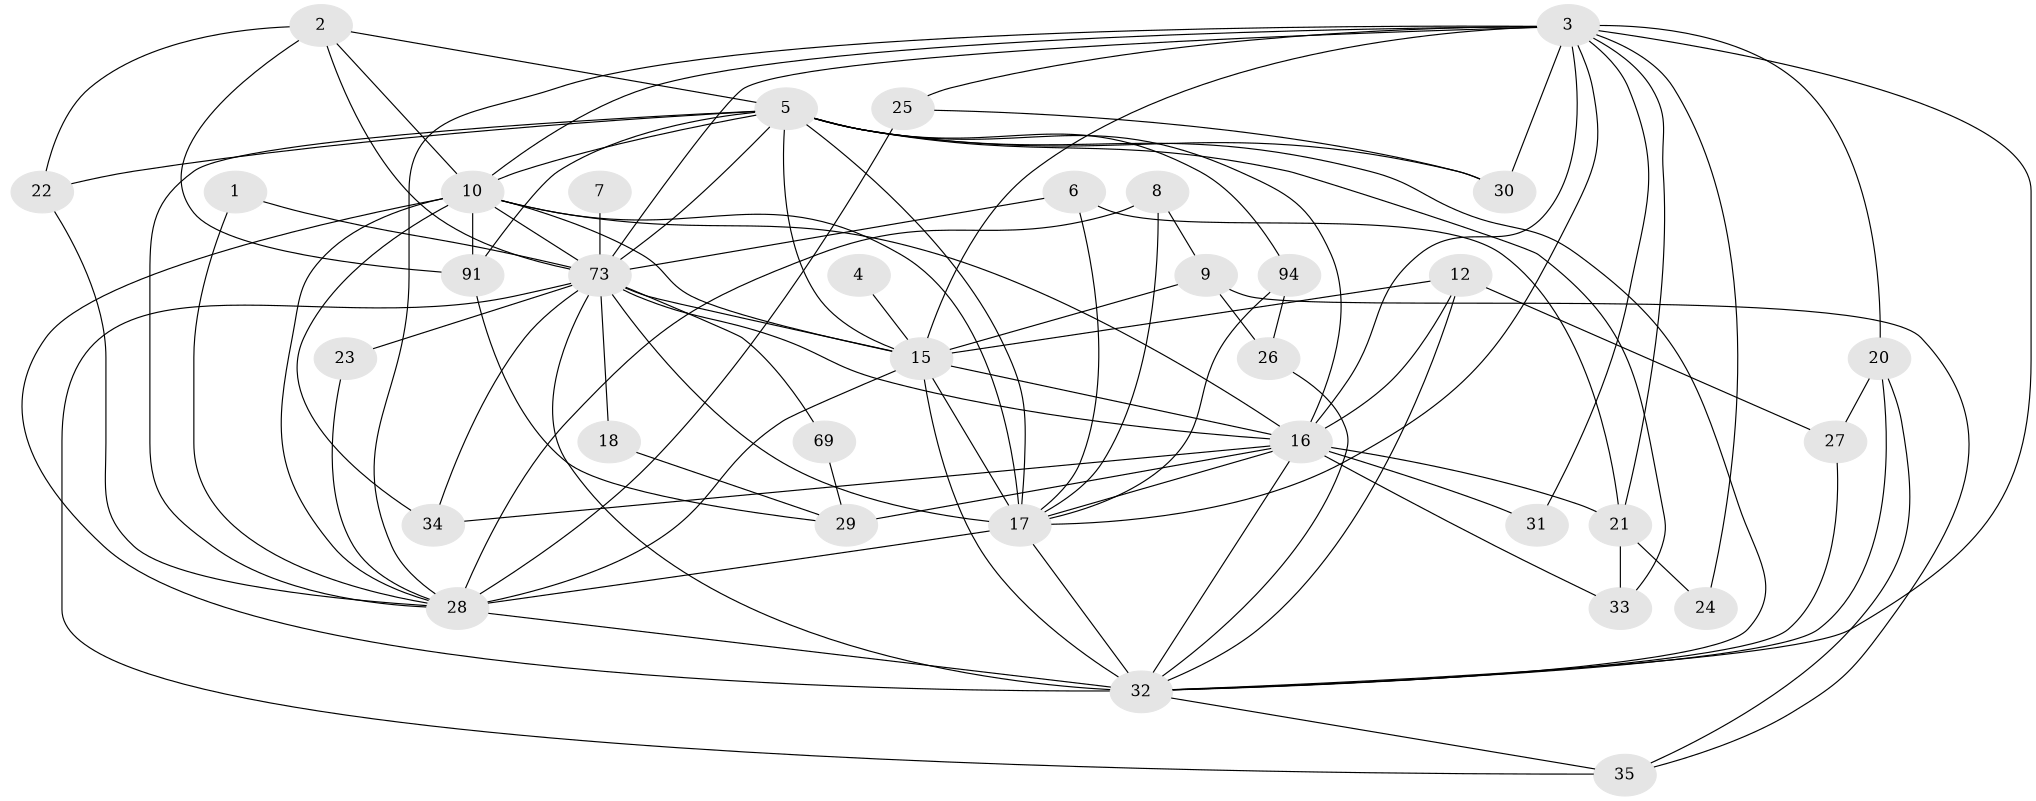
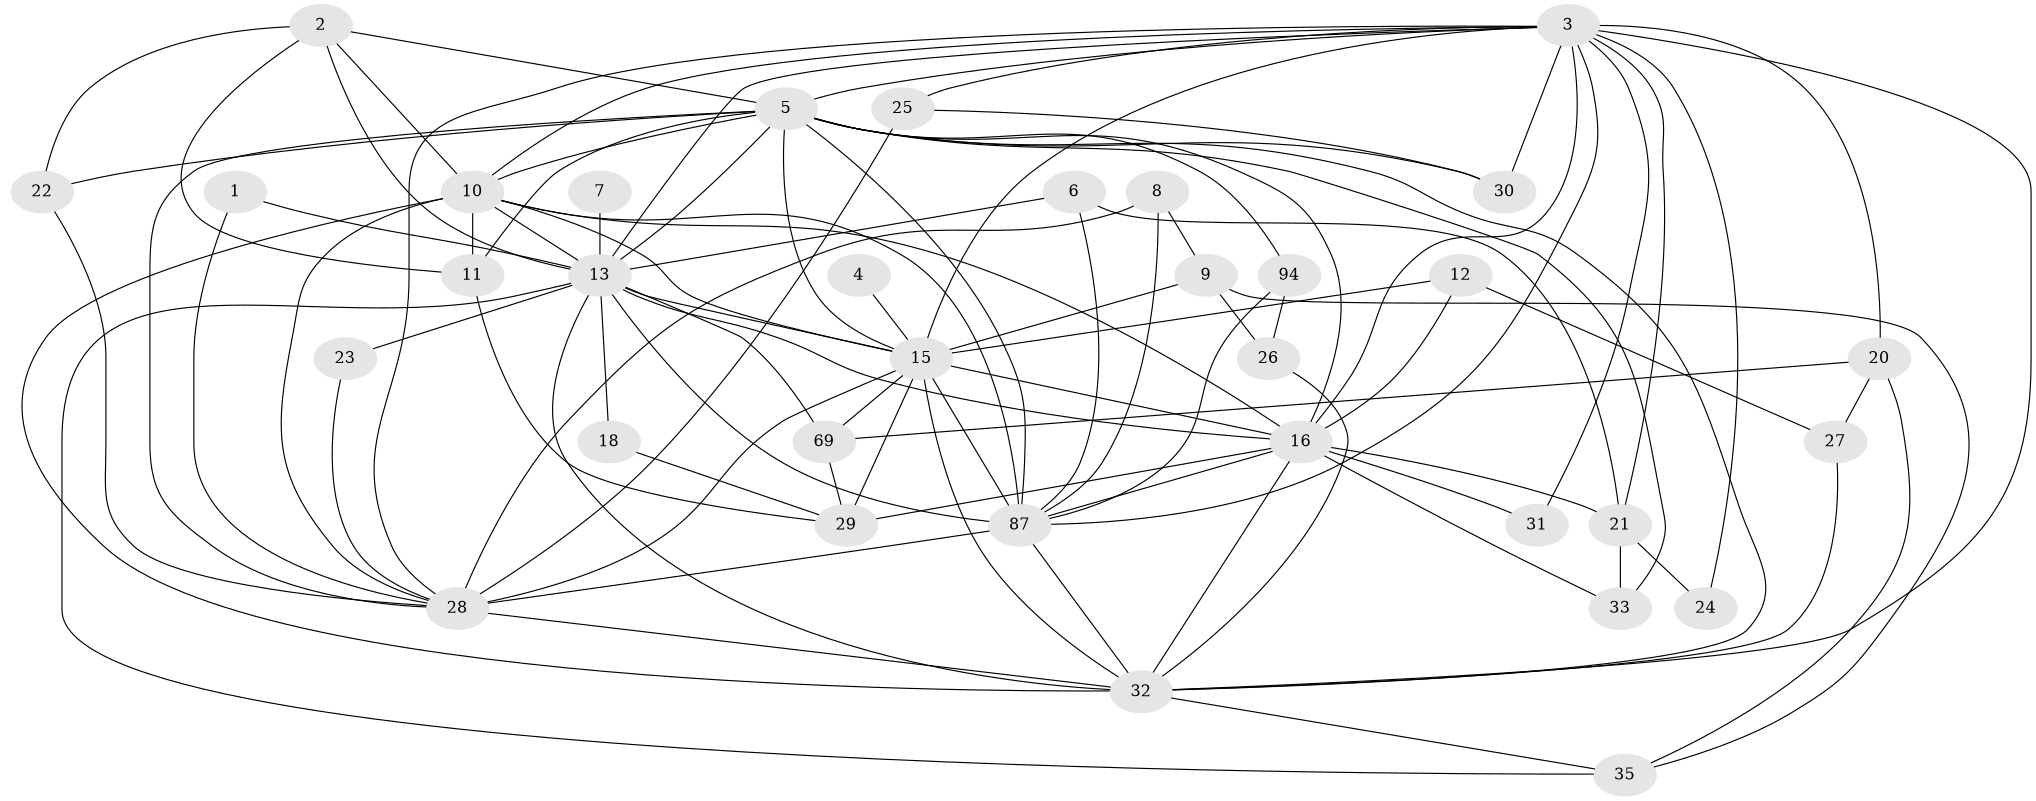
none -> (1011, 66)
(473, 275) -> (473, 275)
(600, 275) -> (600, 275)
none -> (873, 400)
none -> (882, 445)
(1352, 521) -> none
(433, 525) -> none
(1020, 525) -> (1020, 525)
(1812, 632) -> (1352, 400)
